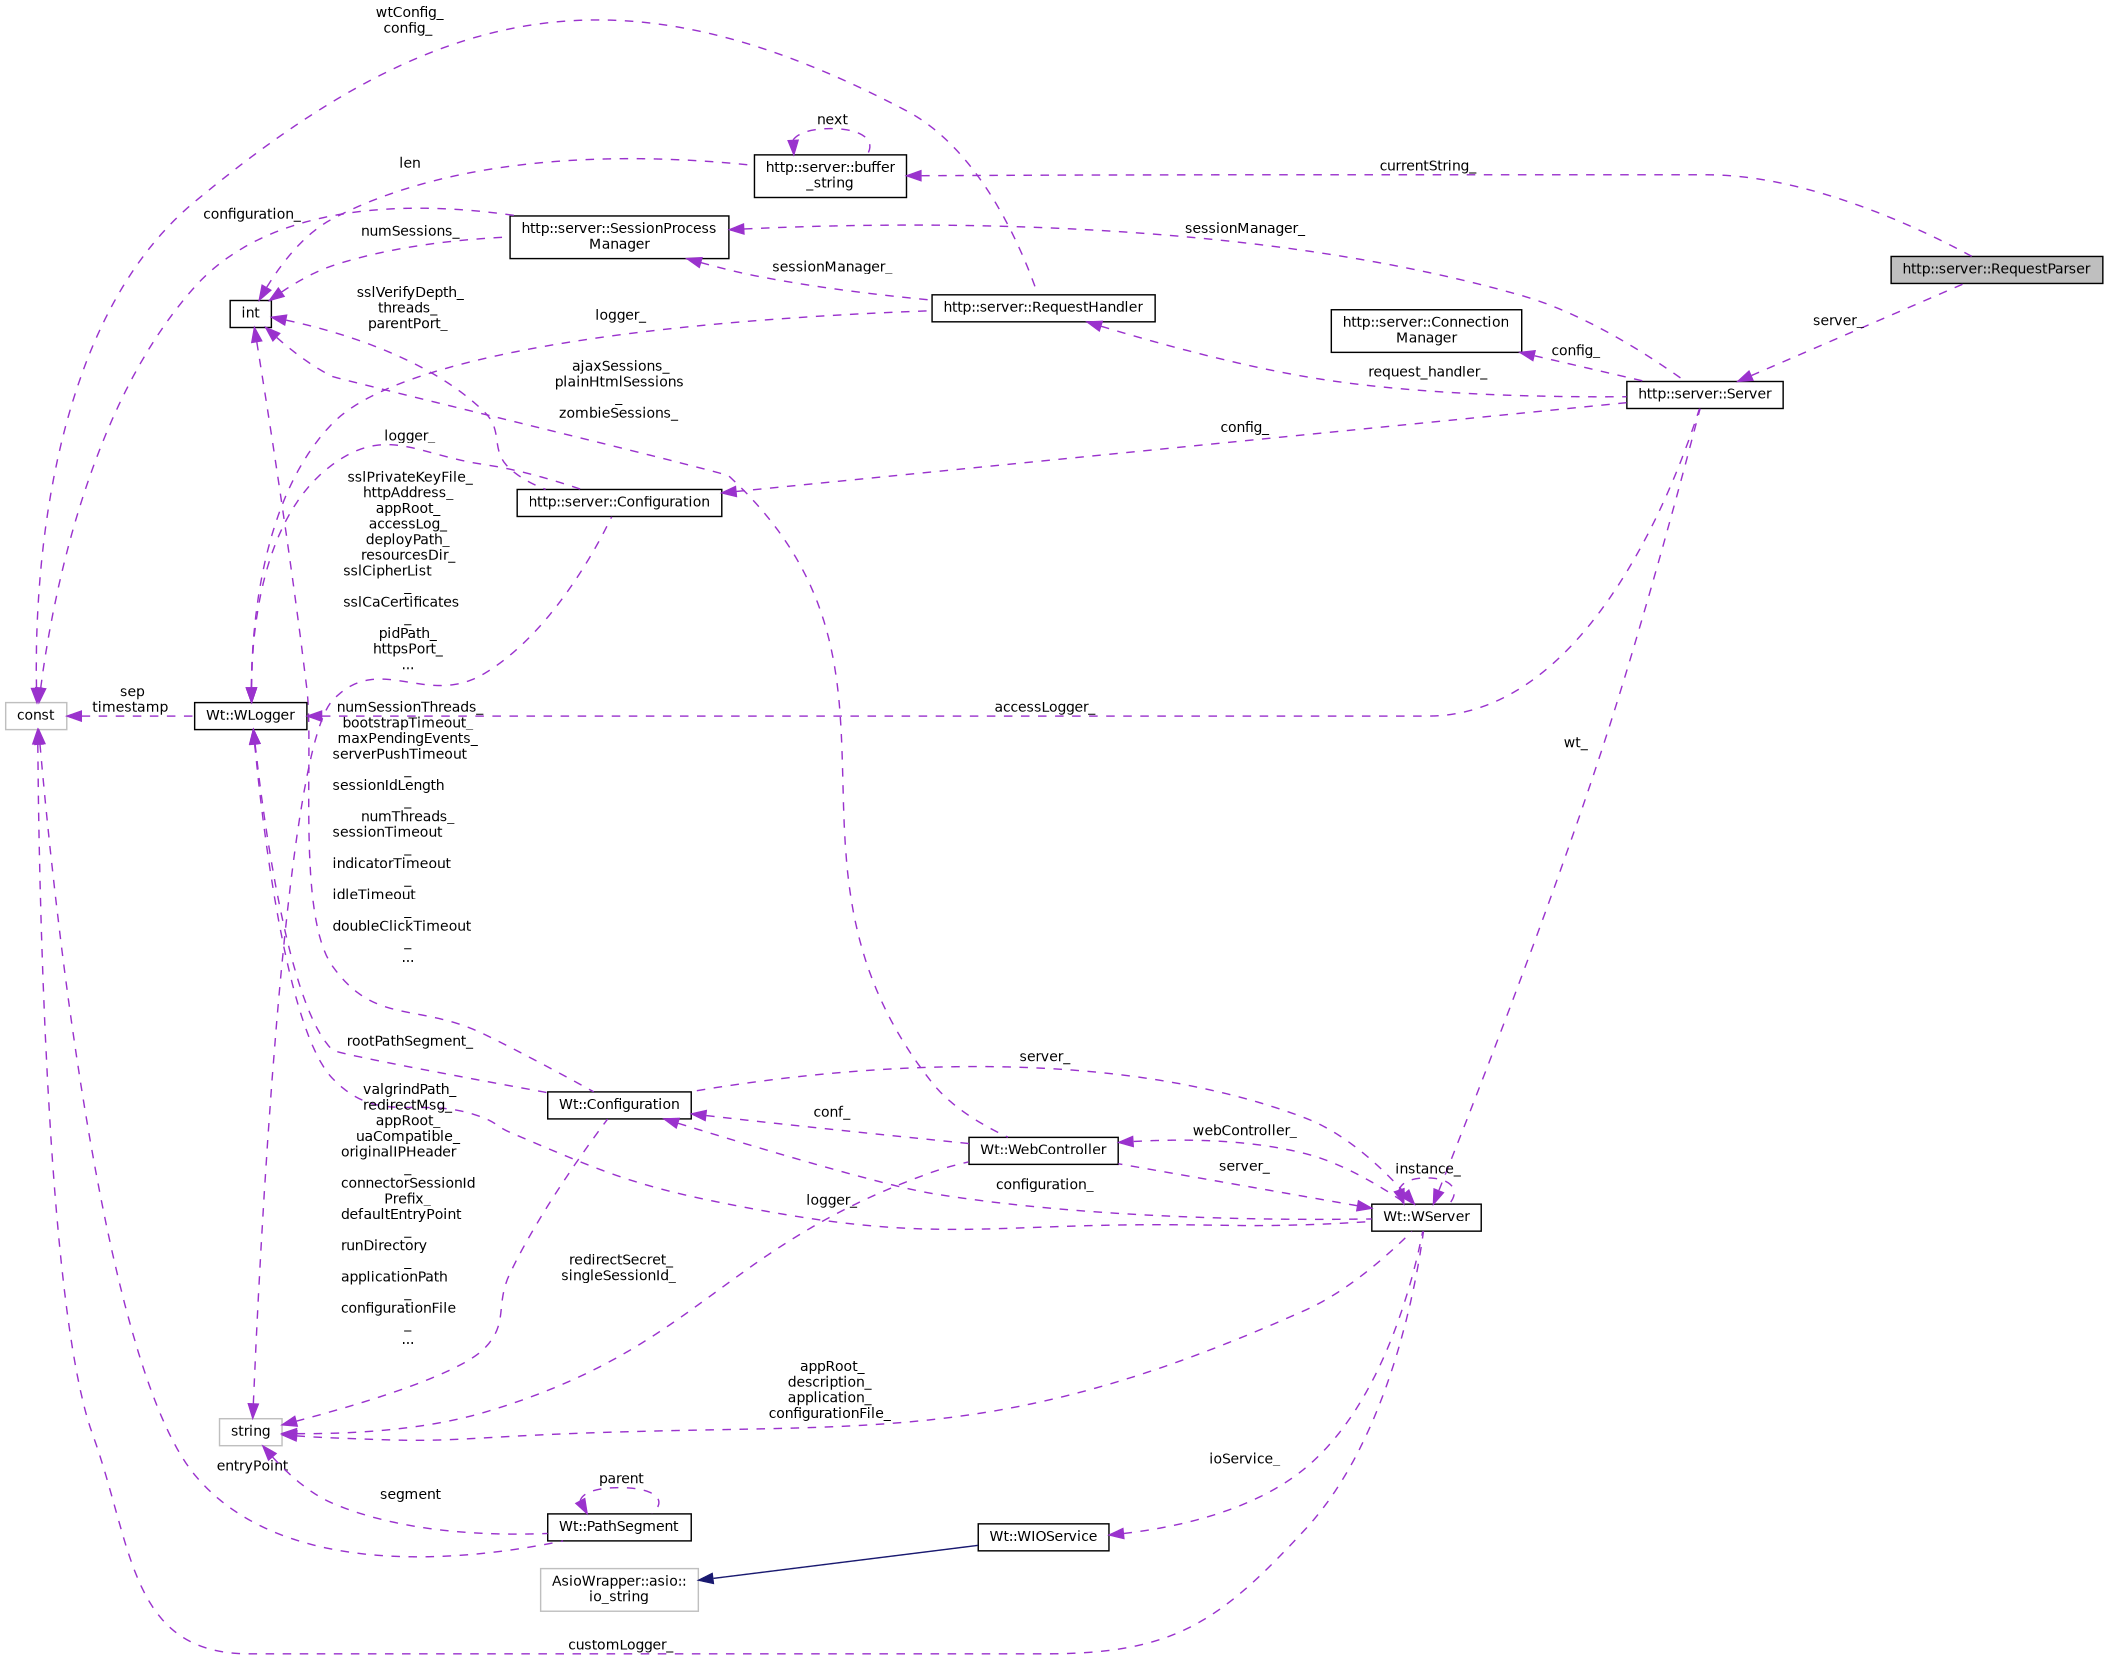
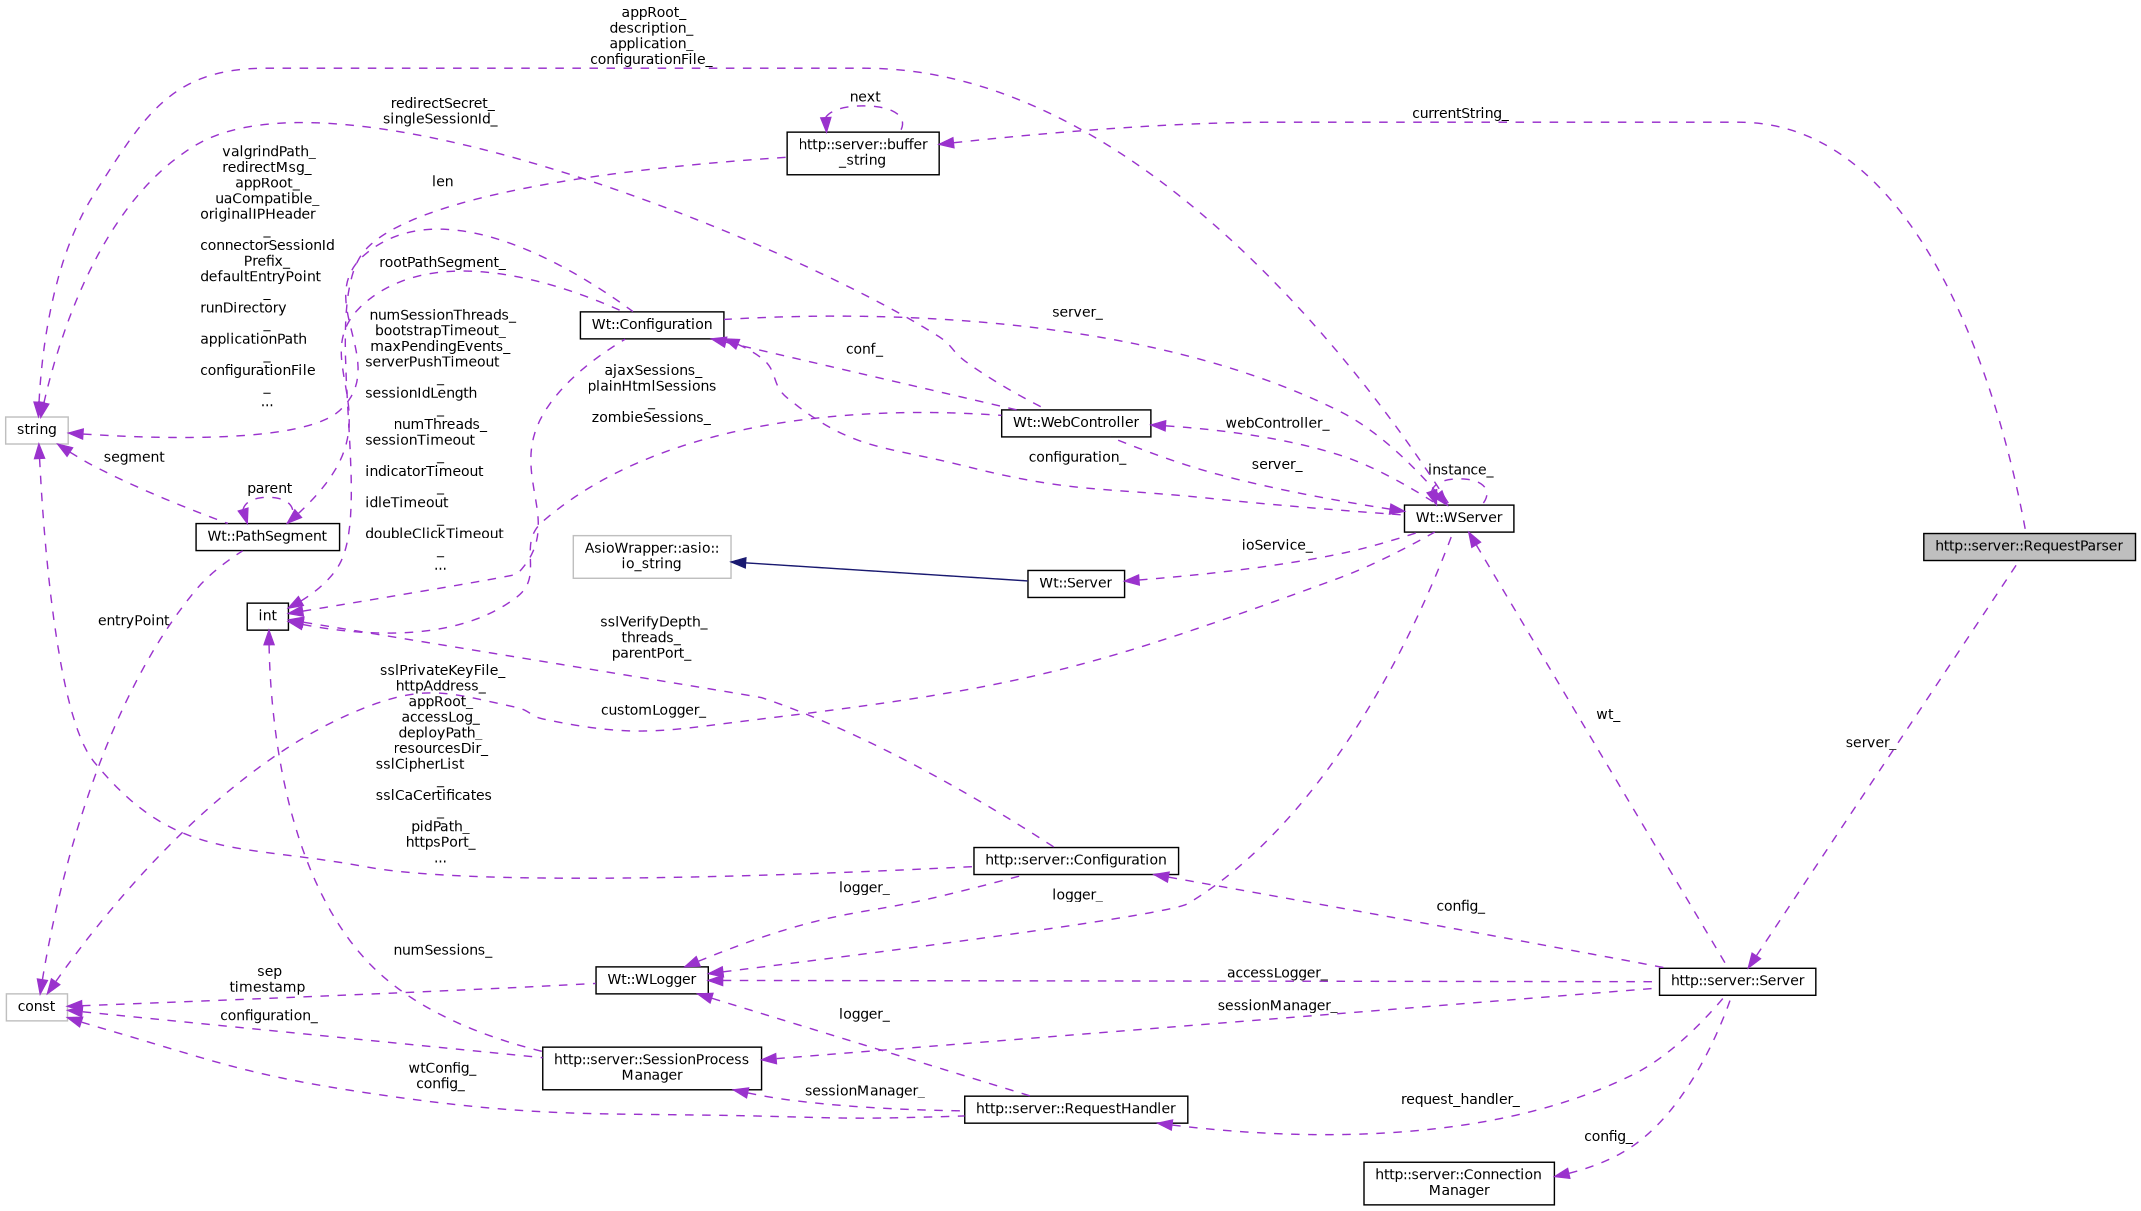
(308, 1007) -> (381, 293)
(1044, 1537) -> (1076, 584)
